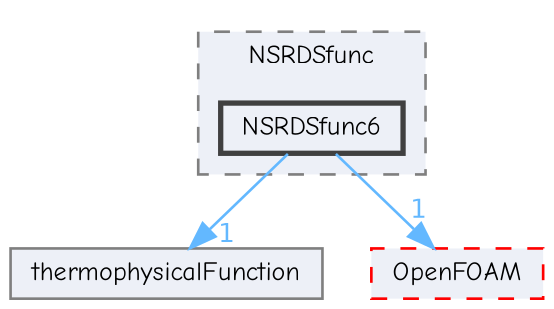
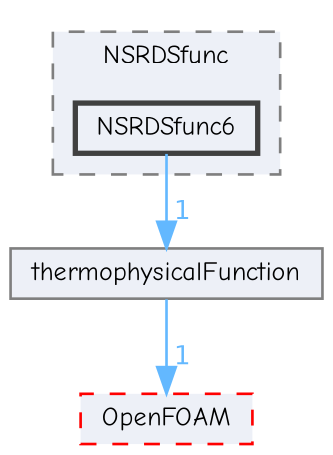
(375, 192) -> (167, 333)
